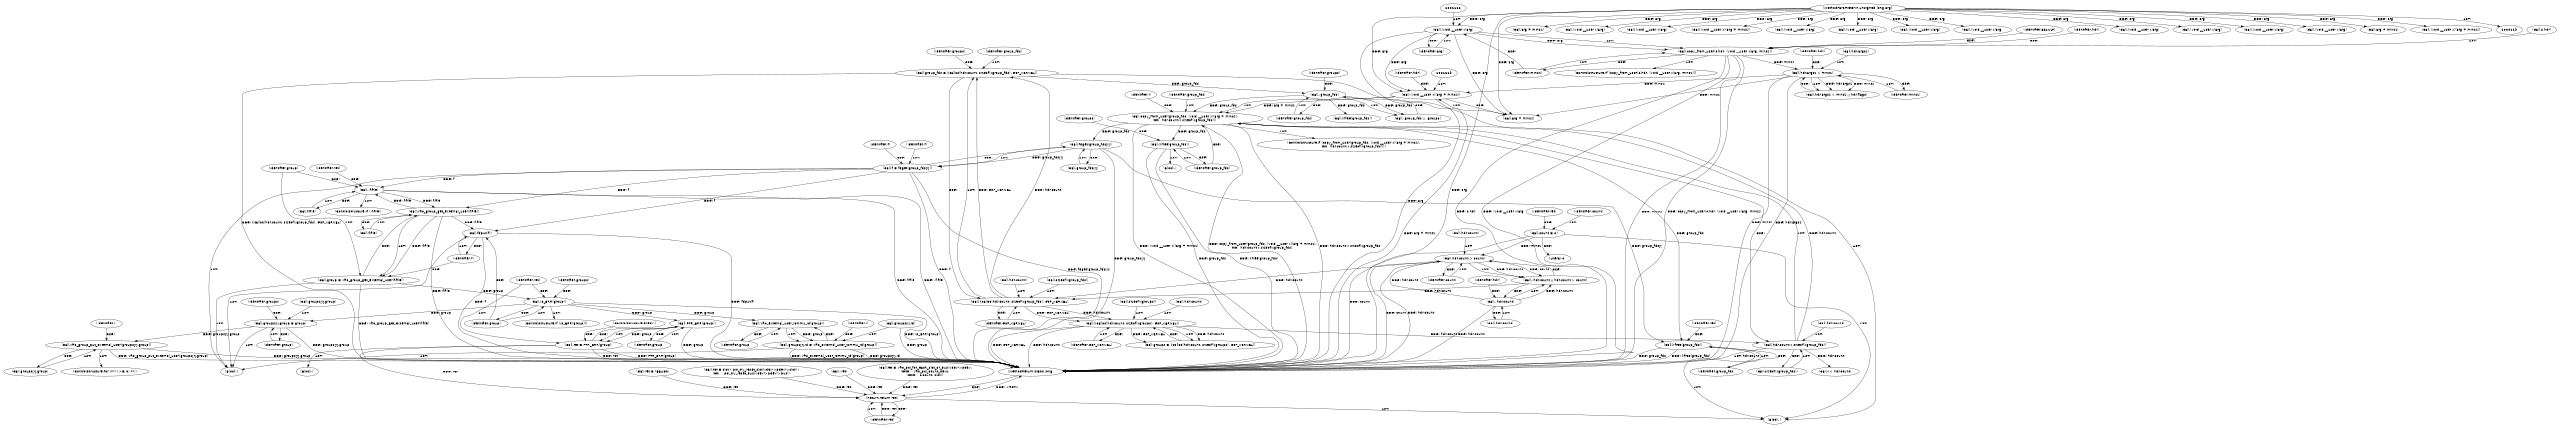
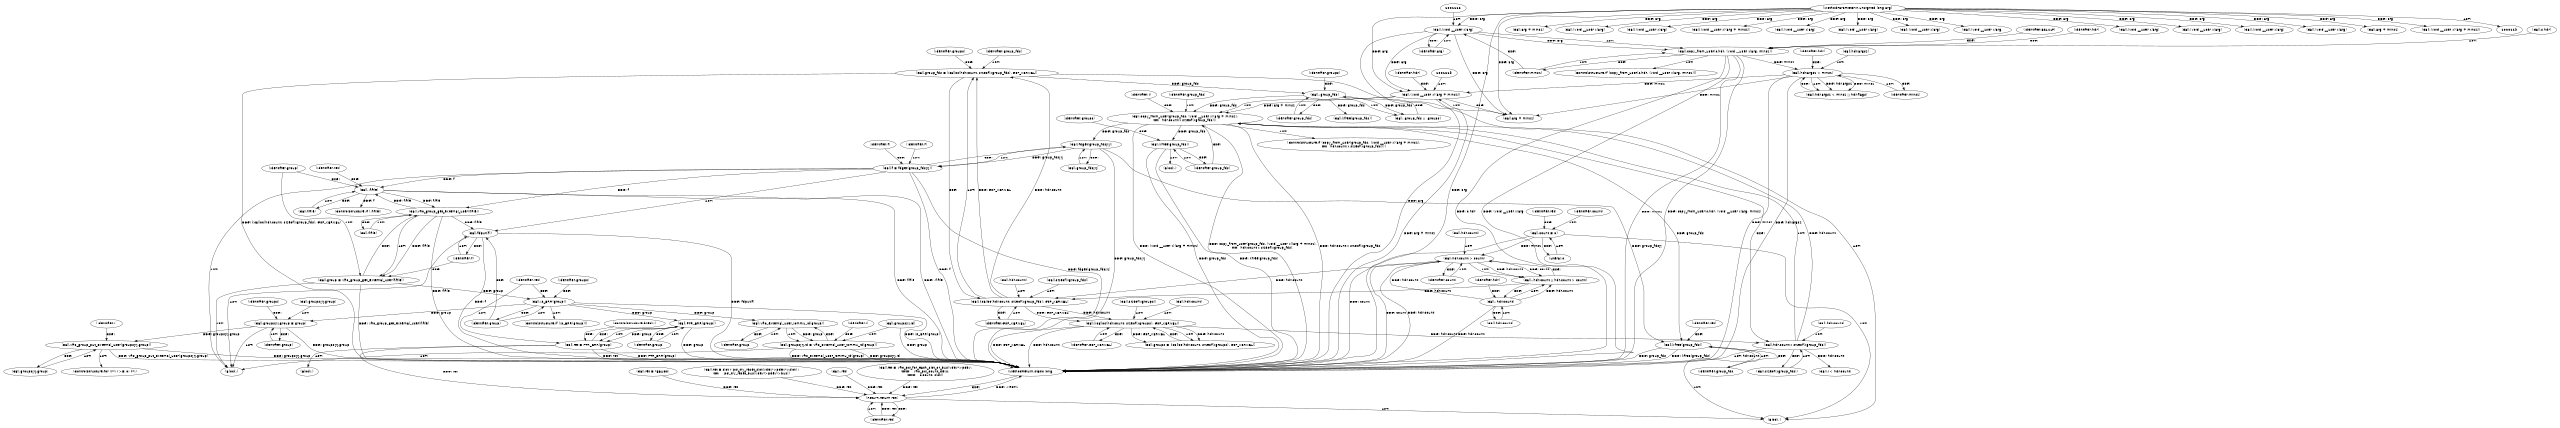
(369, 201) -> (369, 201)
(710, 201) -> (710, 201)
none -> (1555, 246)
